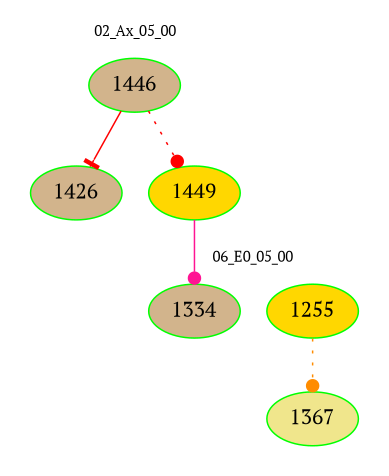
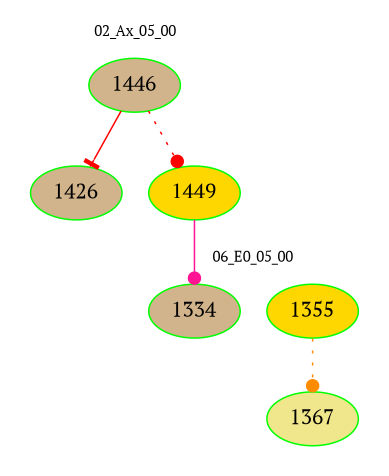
(313, 311) -> (313, 311)
